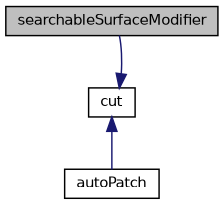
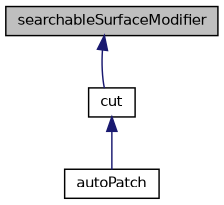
(122, 55) -> (102, 69)
